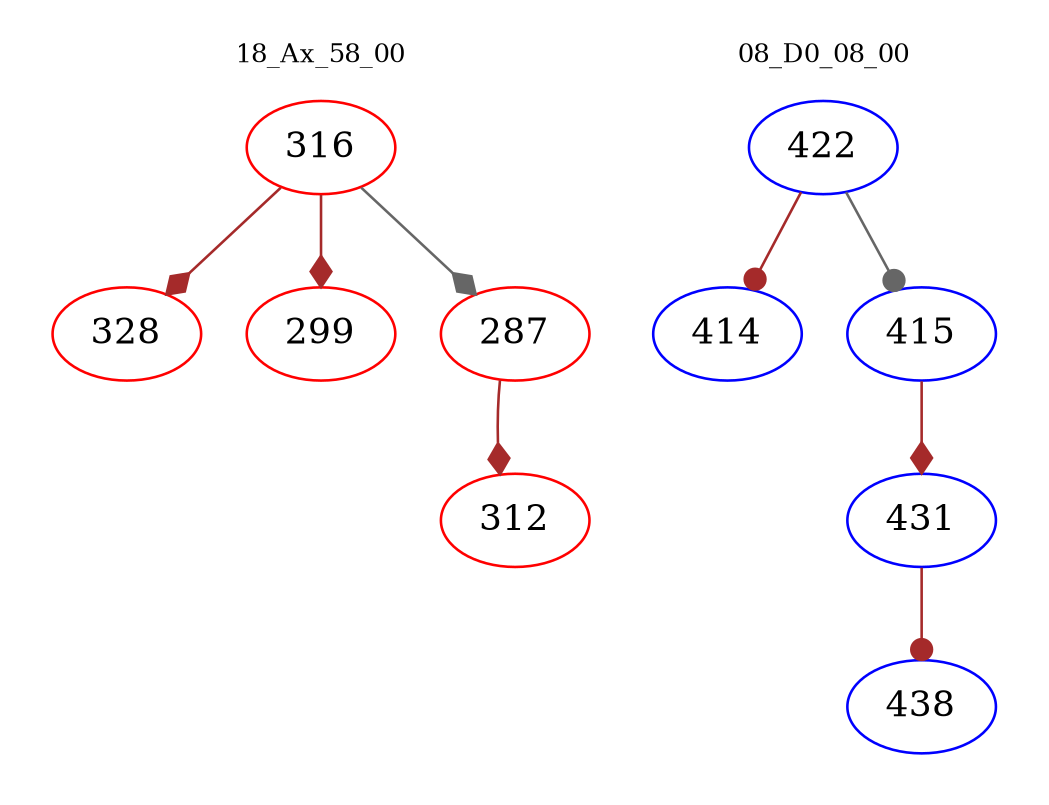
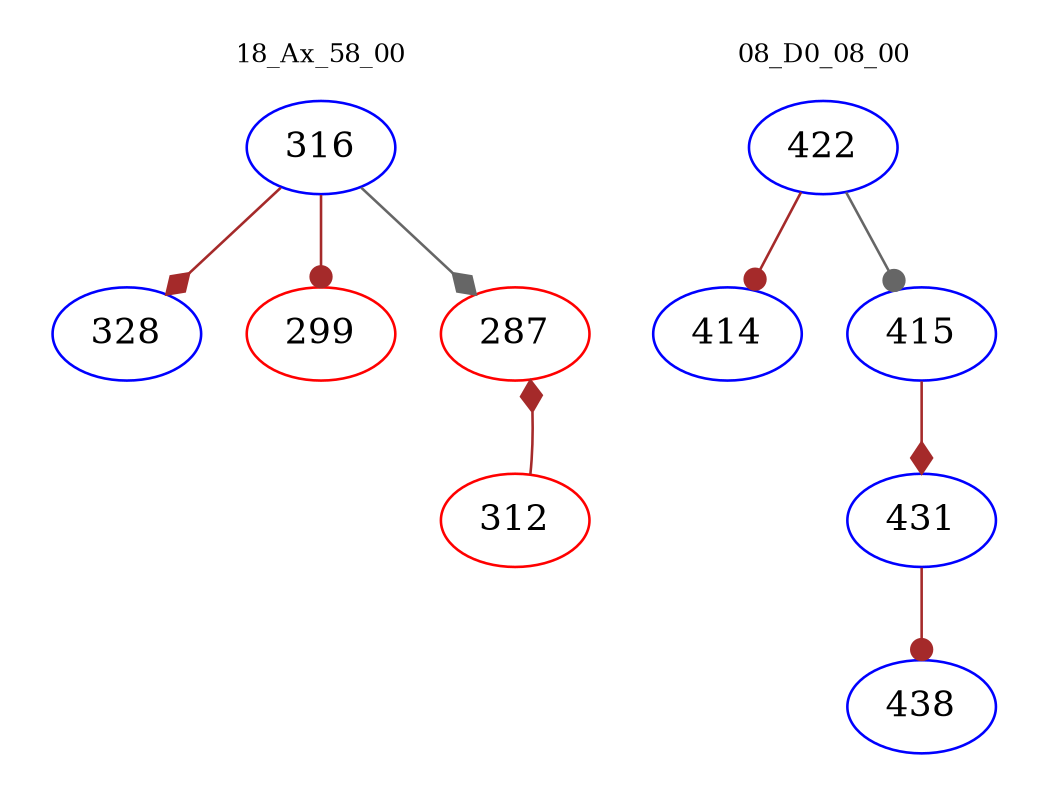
(321, 148) -> (321, 148)
(321, 231) -> (321, 231)
(127, 334) -> (127, 334)
(498, 412) -> (532, 443)
